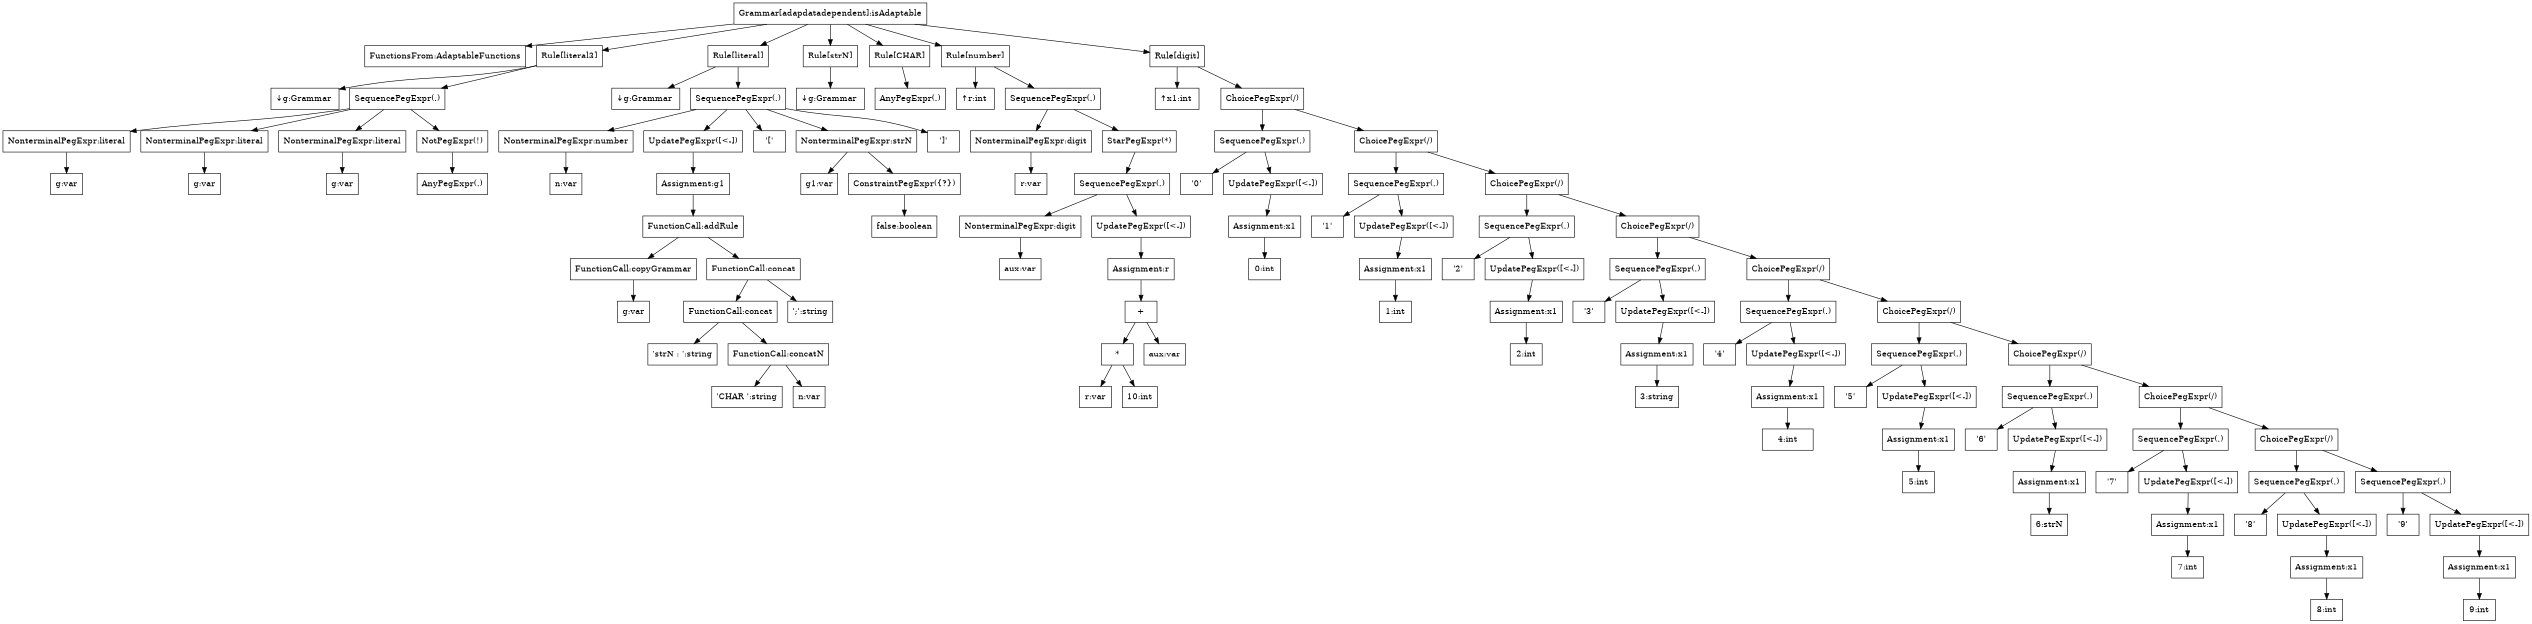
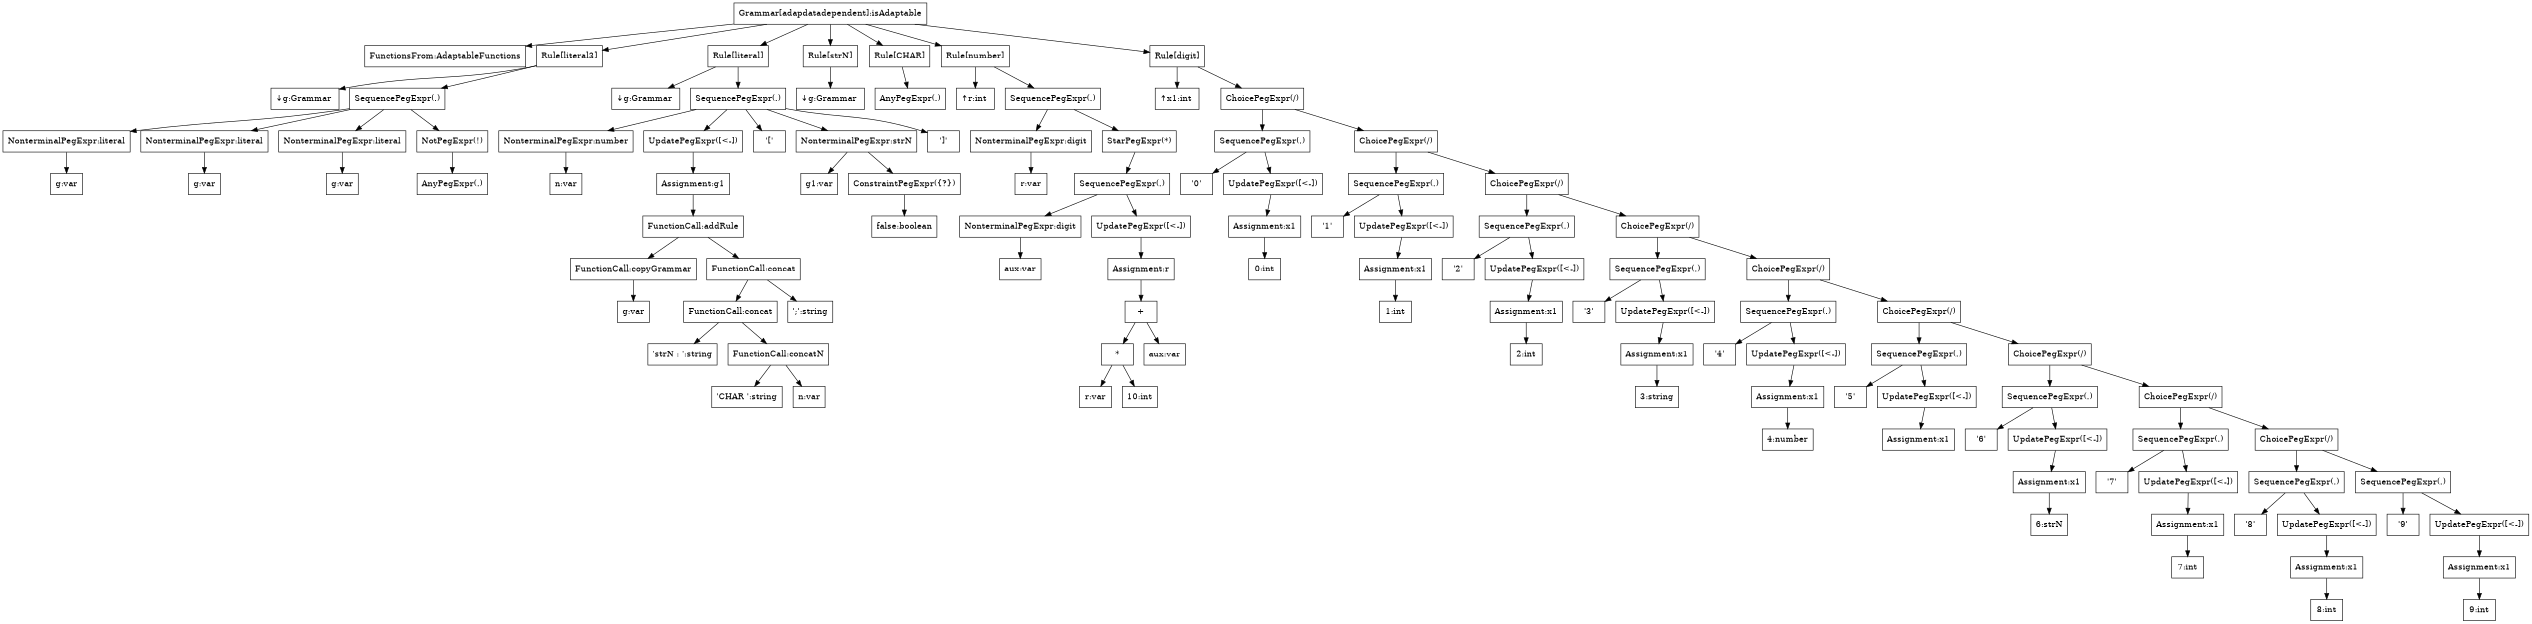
(1788, 440) -> (1788, 440)
(1918, 482) -> none
